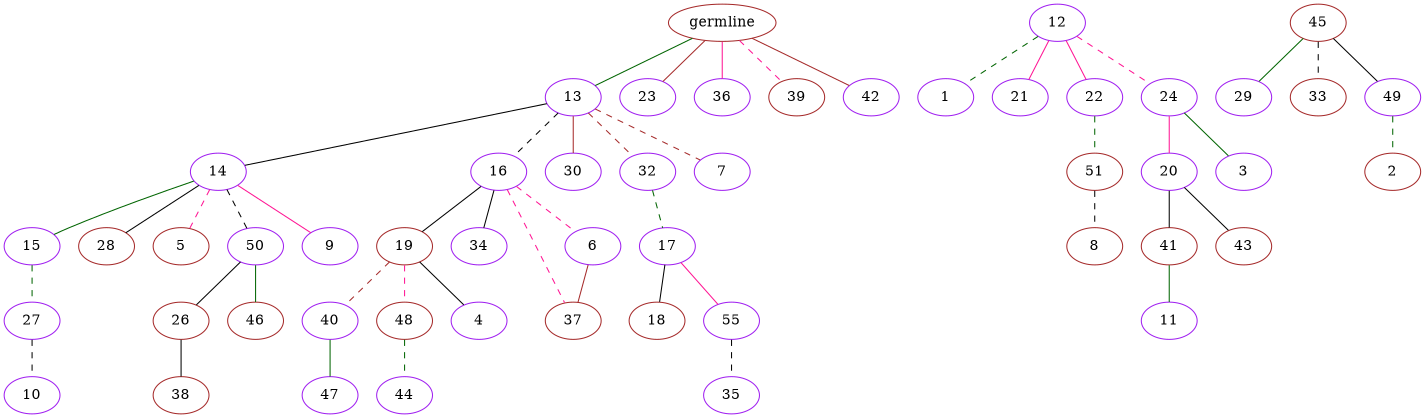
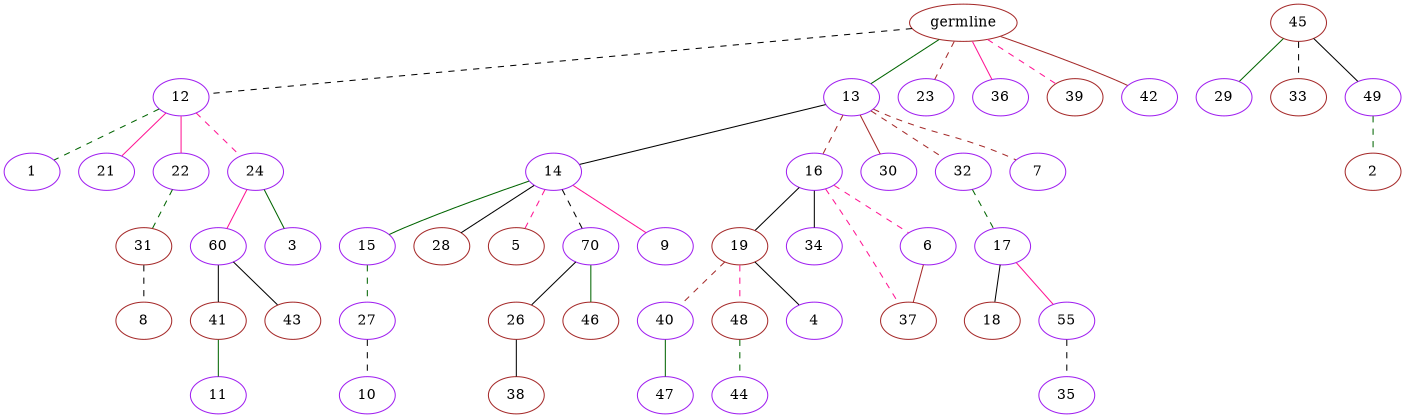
none -> (560, 61)
(684, 61) -> (945, 60)
(536, 134) -> (833, 135)
(1095, 172) -> (144, 246)
(1169, 172) -> (218, 246)
(256, 246) -> (591, 246)
